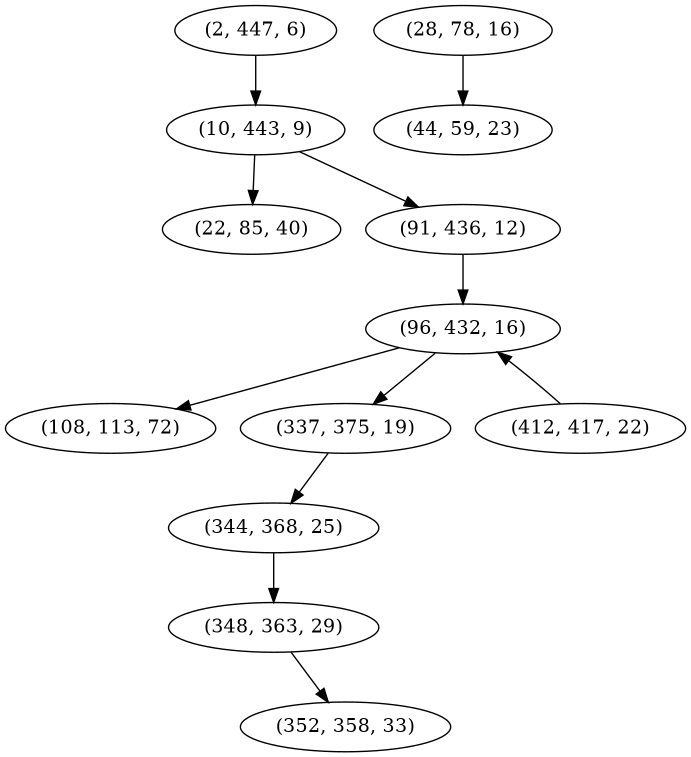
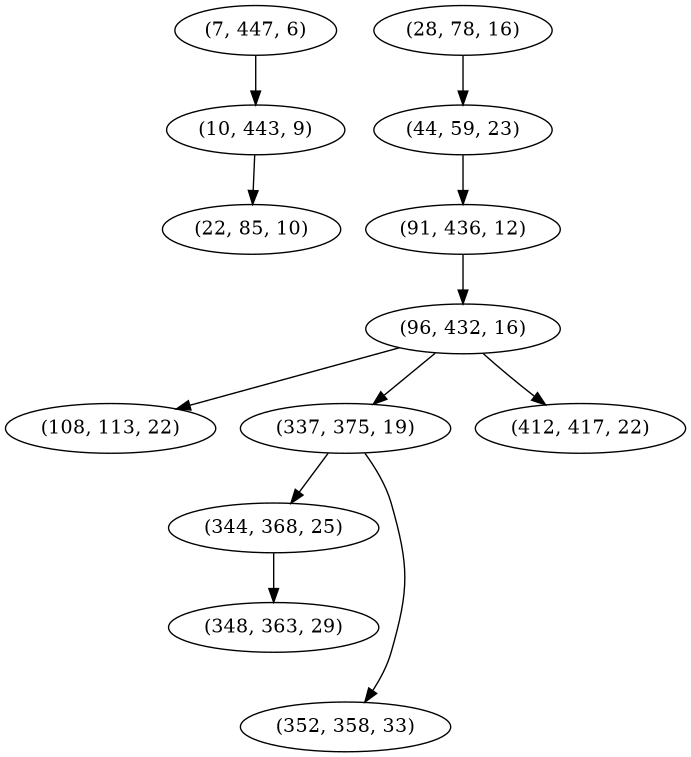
(256, 30) -> (256, 30)
(353, 177) -> (463, 173)
(252, 229) -> (252, 229)
(535, 382) -> (508, 375)
(111, 428) -> (111, 428)
(305, 672) -> (404, 571)
